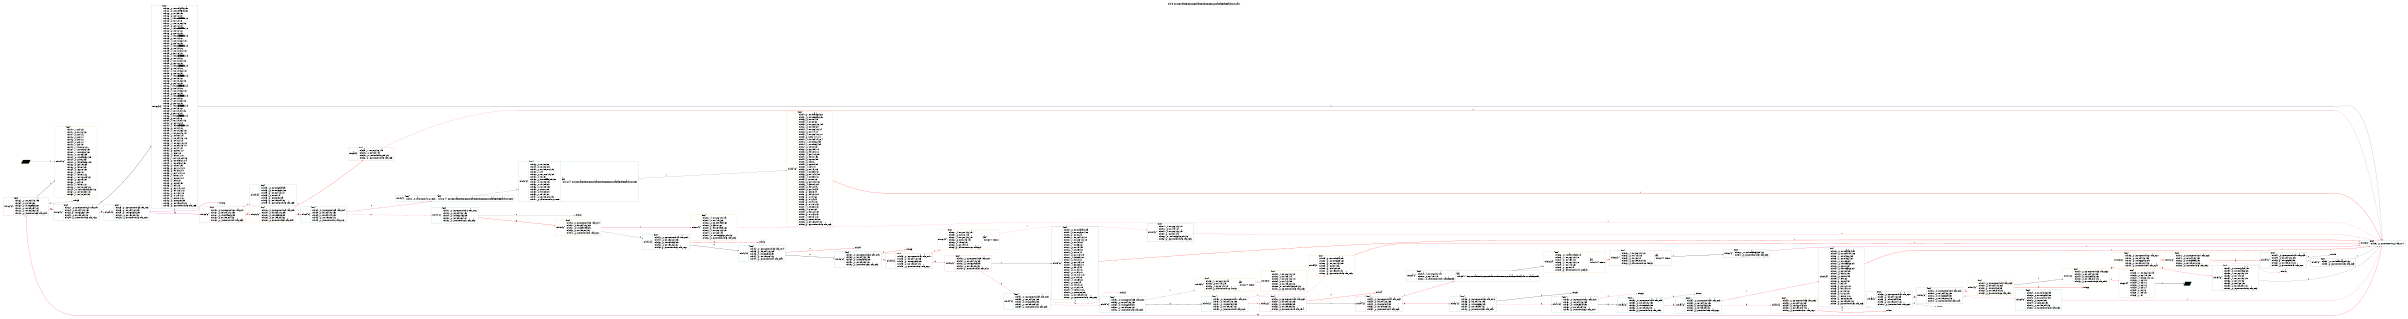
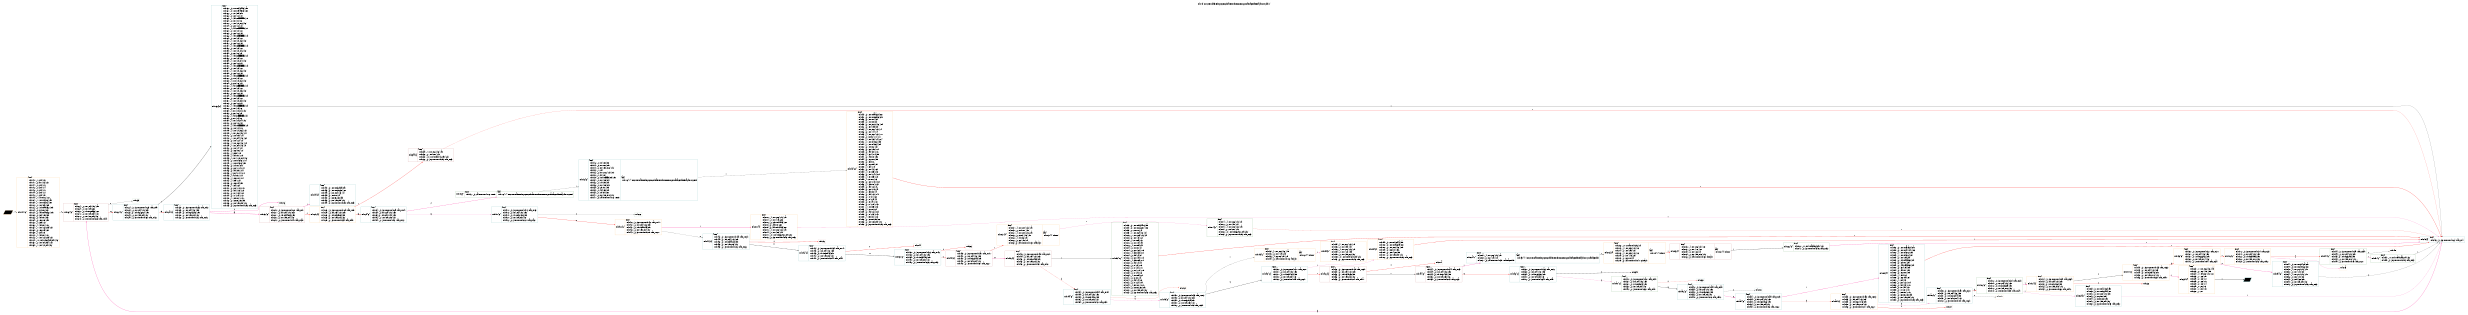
(45, 189) -> (61, 212)
